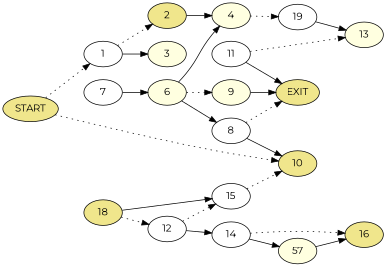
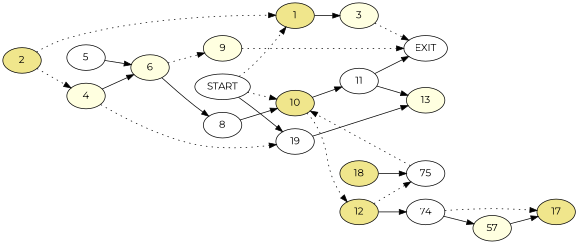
(196, 16) -> (51, 76)
(132, 37) -> (150, 22)
(294, 45) -> (389, 90)
(103, 54) -> (295, 16)
(197, 57) -> (115, 83)
(103, 92) -> (86, 58)
(260, 92) -> (319, 48)
(298, 92) -> (426, 48)
none -> (324, 93)
(31, 109) -> (223, 87)
none -> (256, 110)
(261, 114) -> (389, 30)
(231, 196) -> (426, 174)
(132, 220) -> (326, 154)
(167, 229) -> (359, 212)
(231, 235) -> (426, 212)
(364, 235) -> (556, 212)
